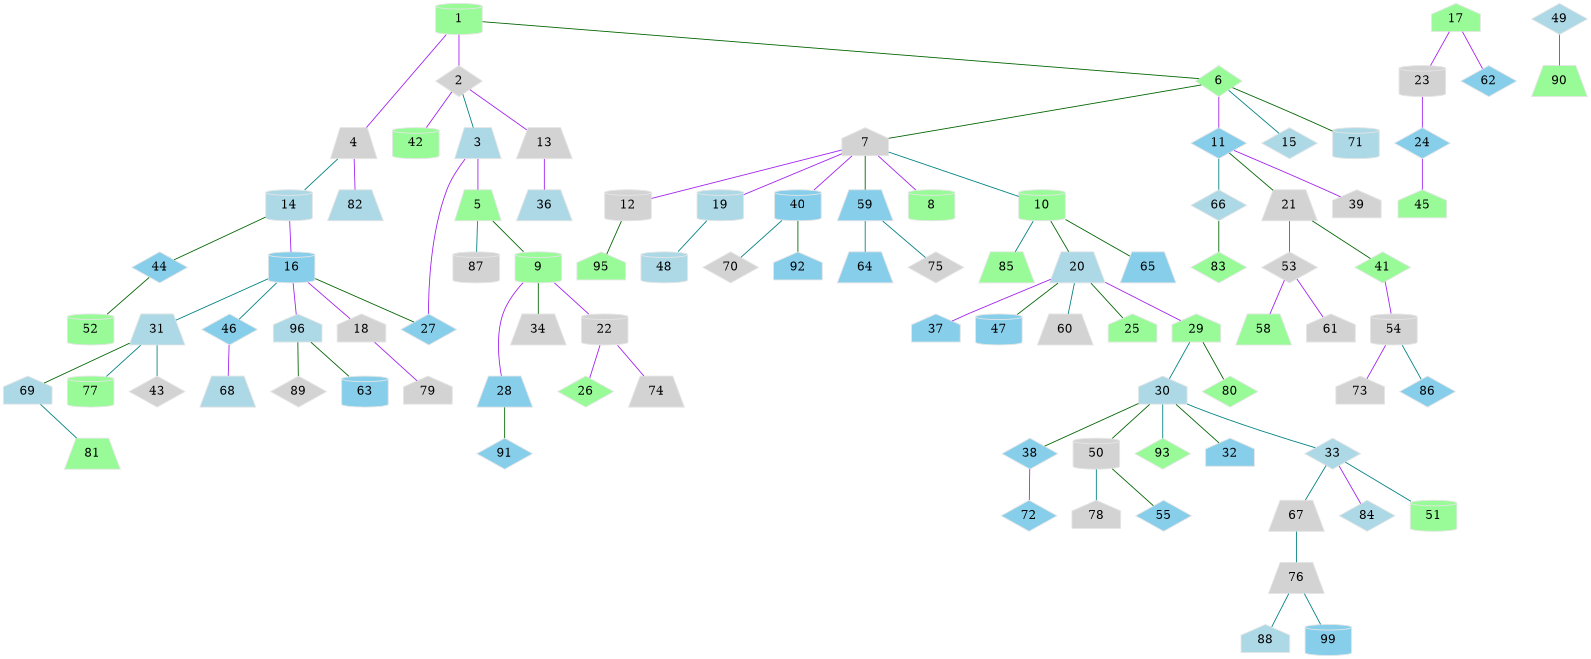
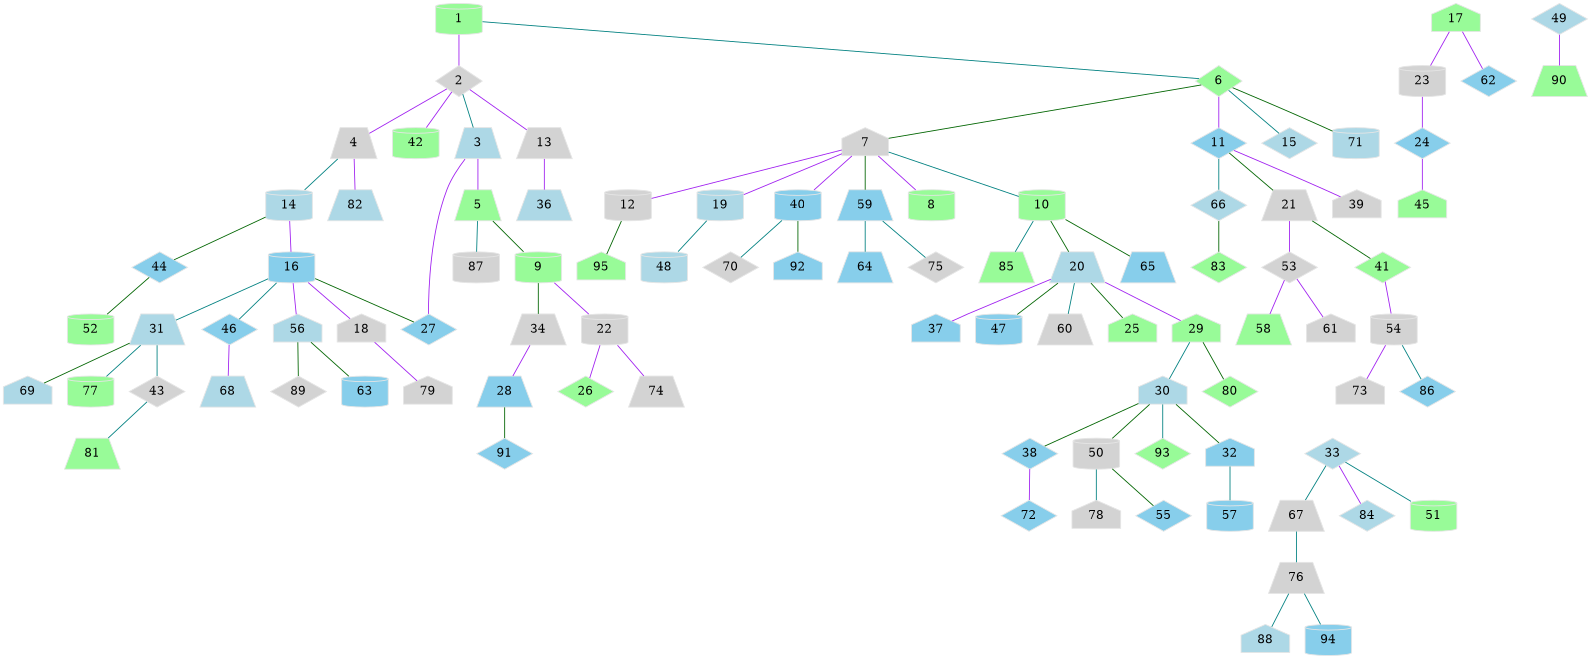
(841, 50) -> (841, 50)
(406, 81) -> (408, 111)
(500, 326) -> (521, 361)
(298, 329) -> (298, 329)
(59, 421) -> (128, 420)
(1251, 427) -> none
none -> (1230, 516)
(1328, 640) -> (1328, 640)
